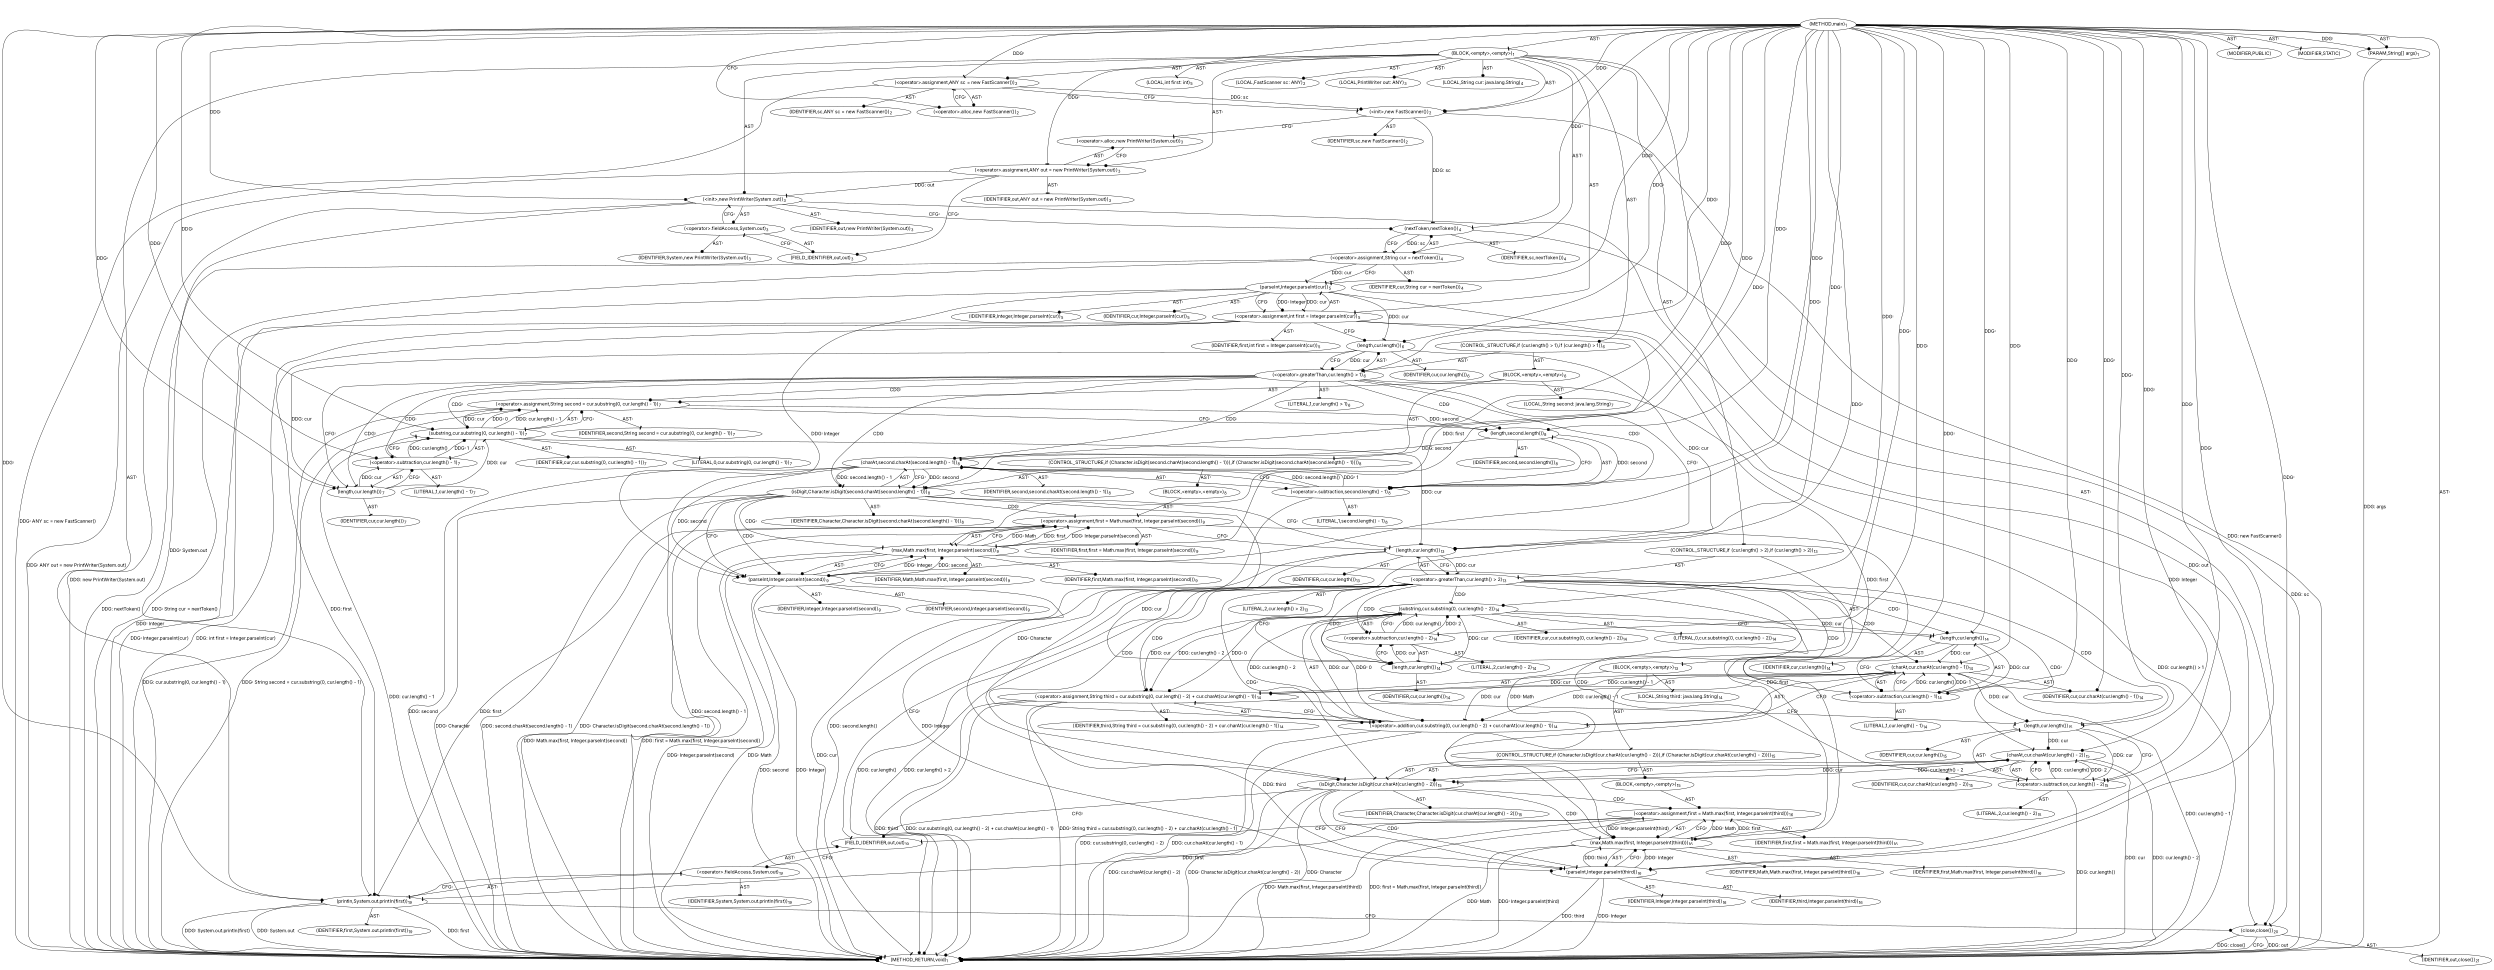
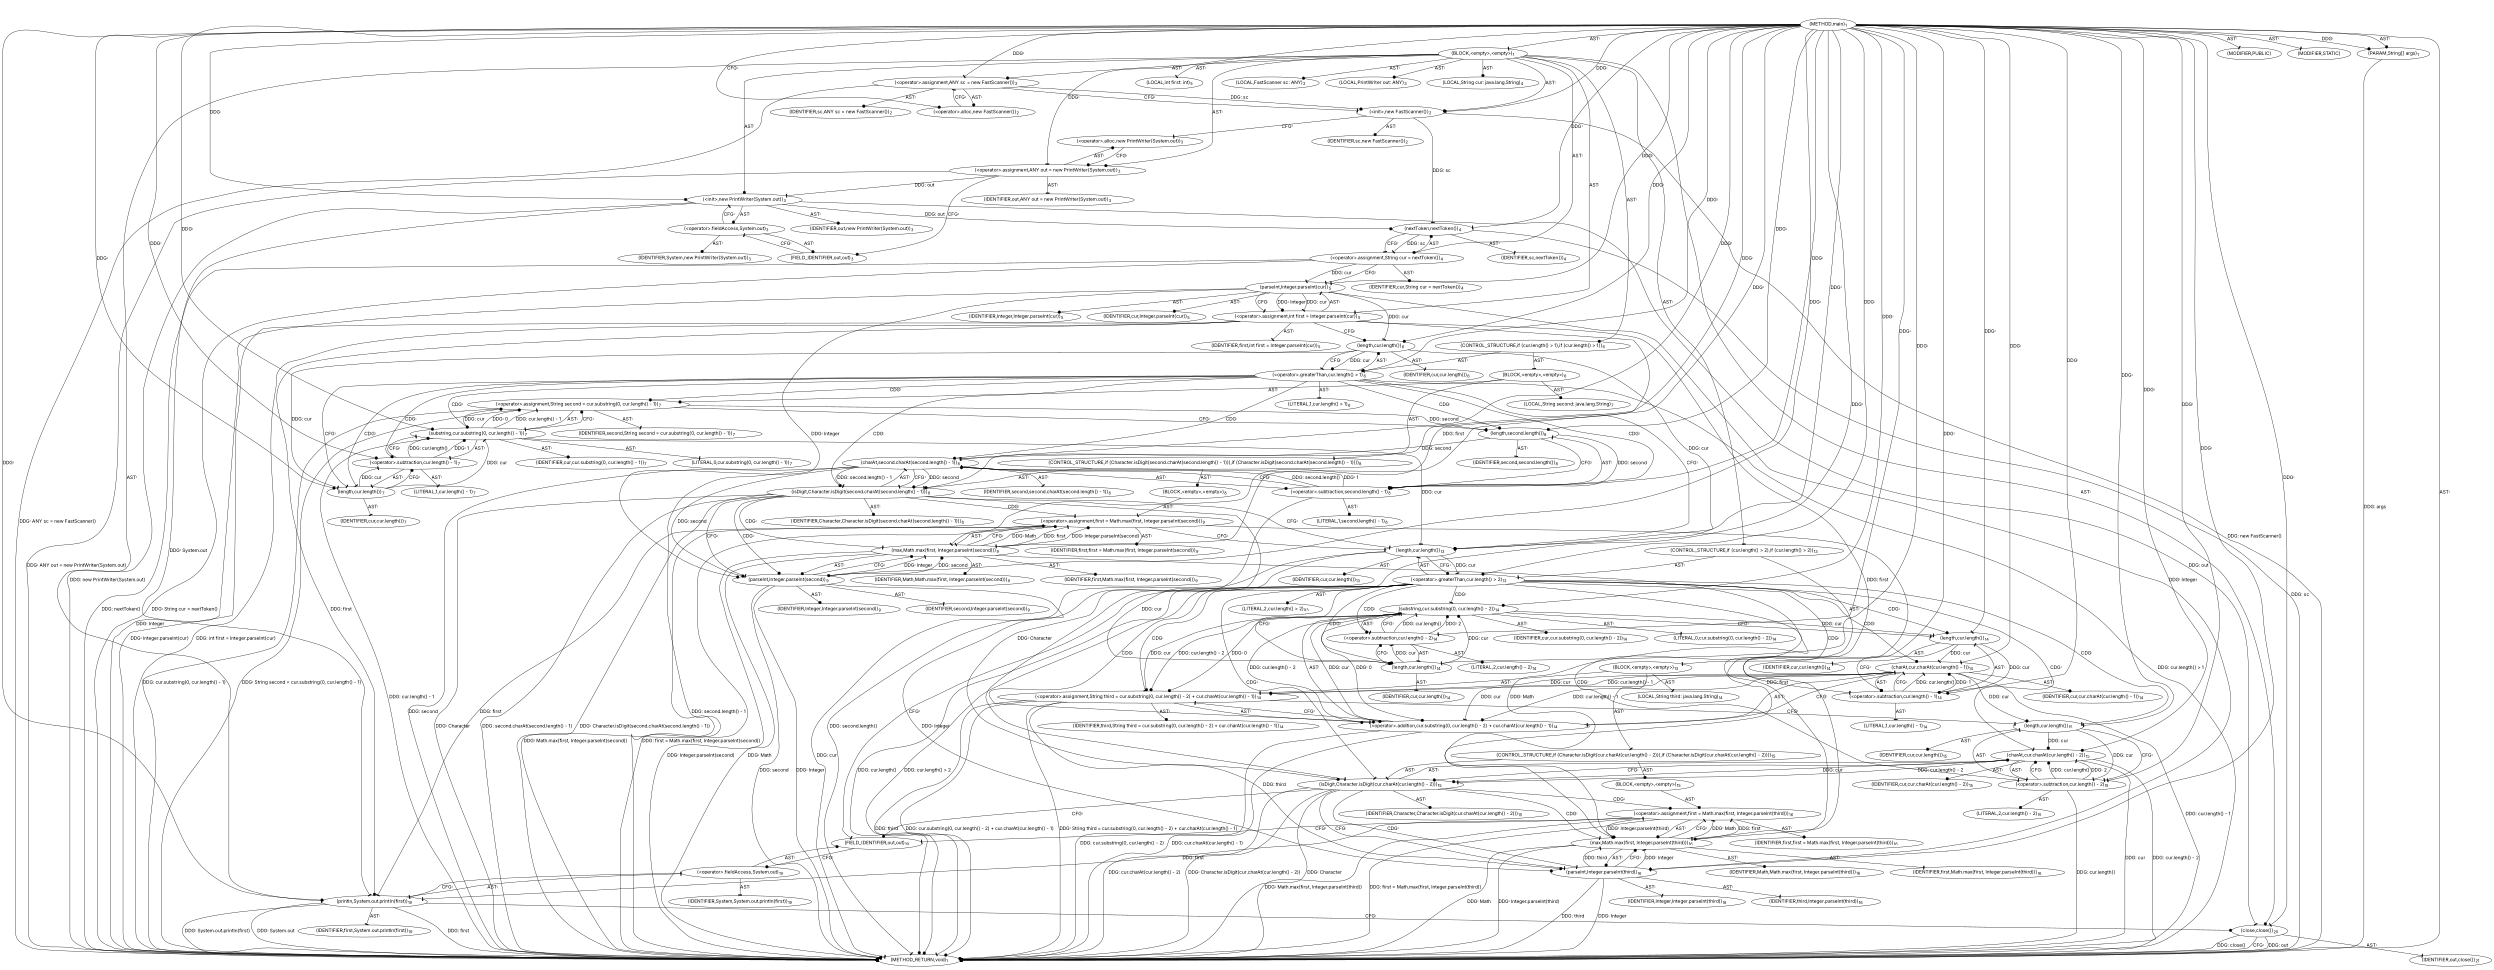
(935, 215) -> (935, 215)
(2104, 245) -> (1865, 447)
(1306, 609) -> (1306, 609)
